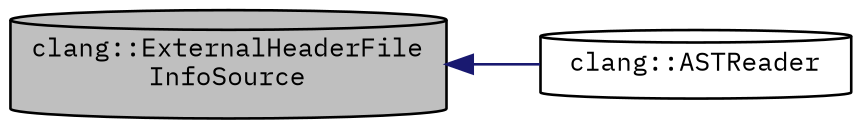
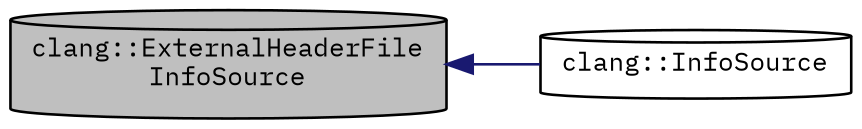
(696, 64) -> (696, 64)
